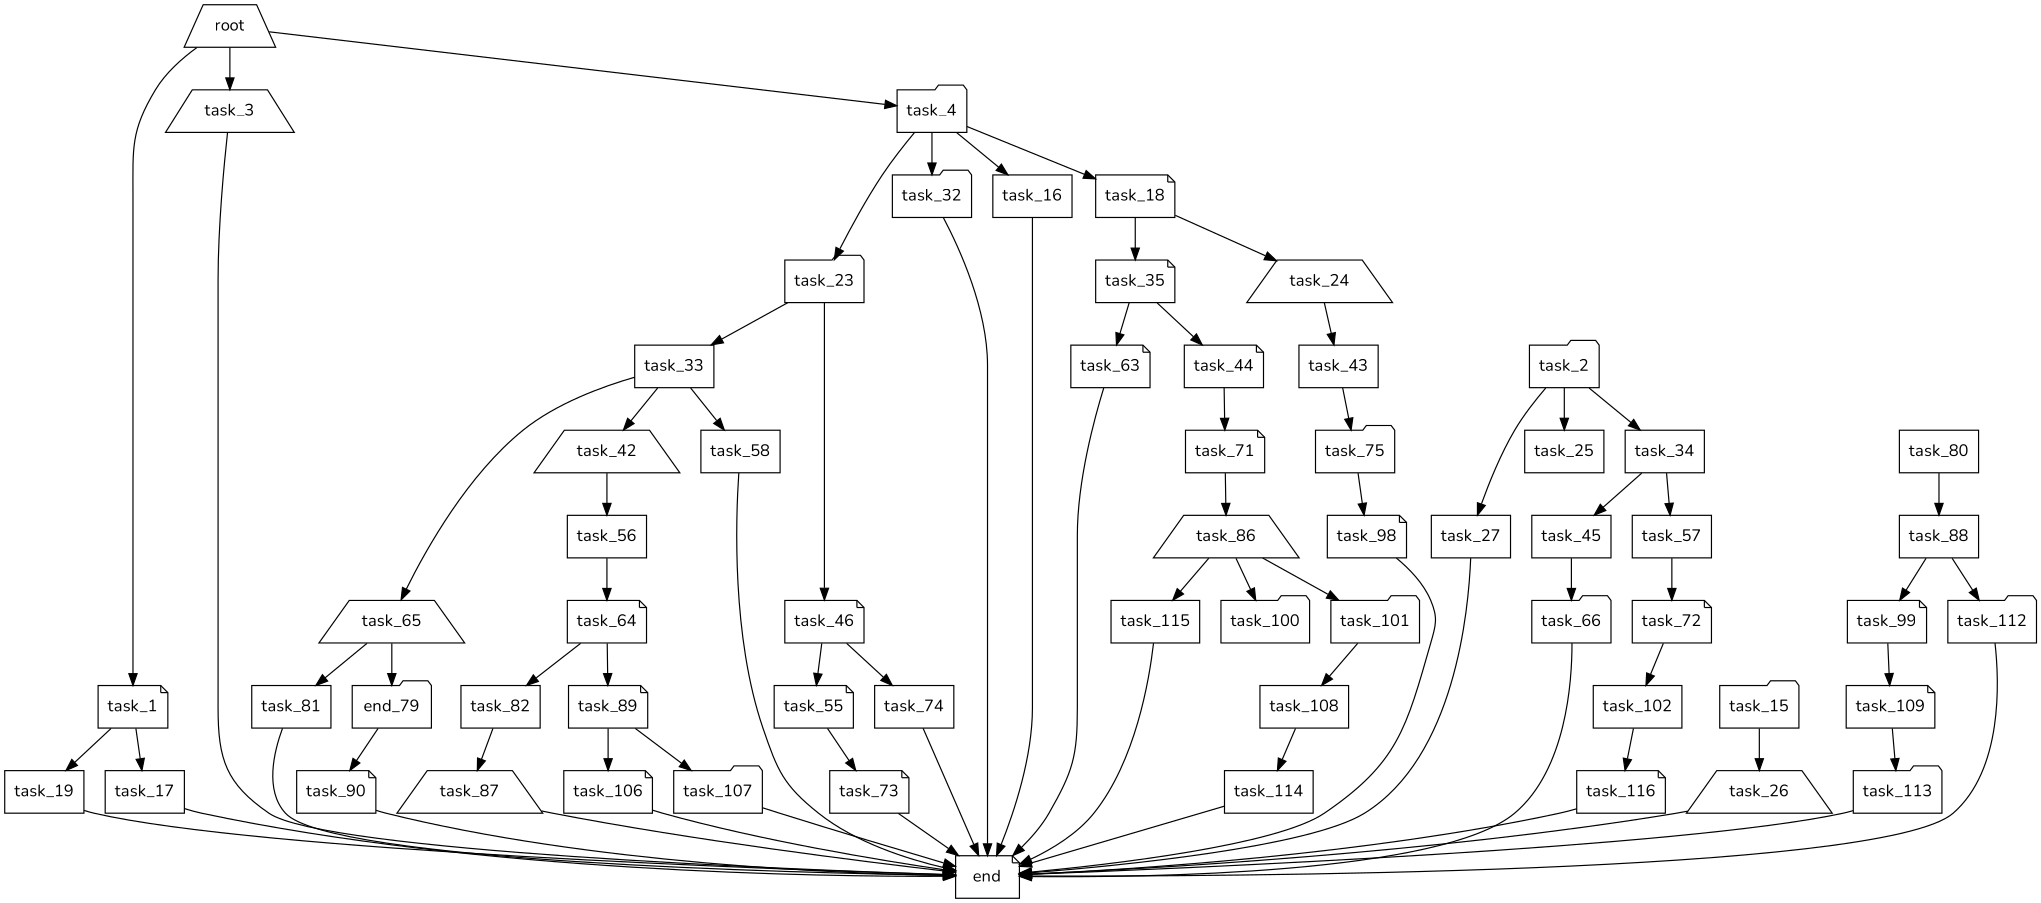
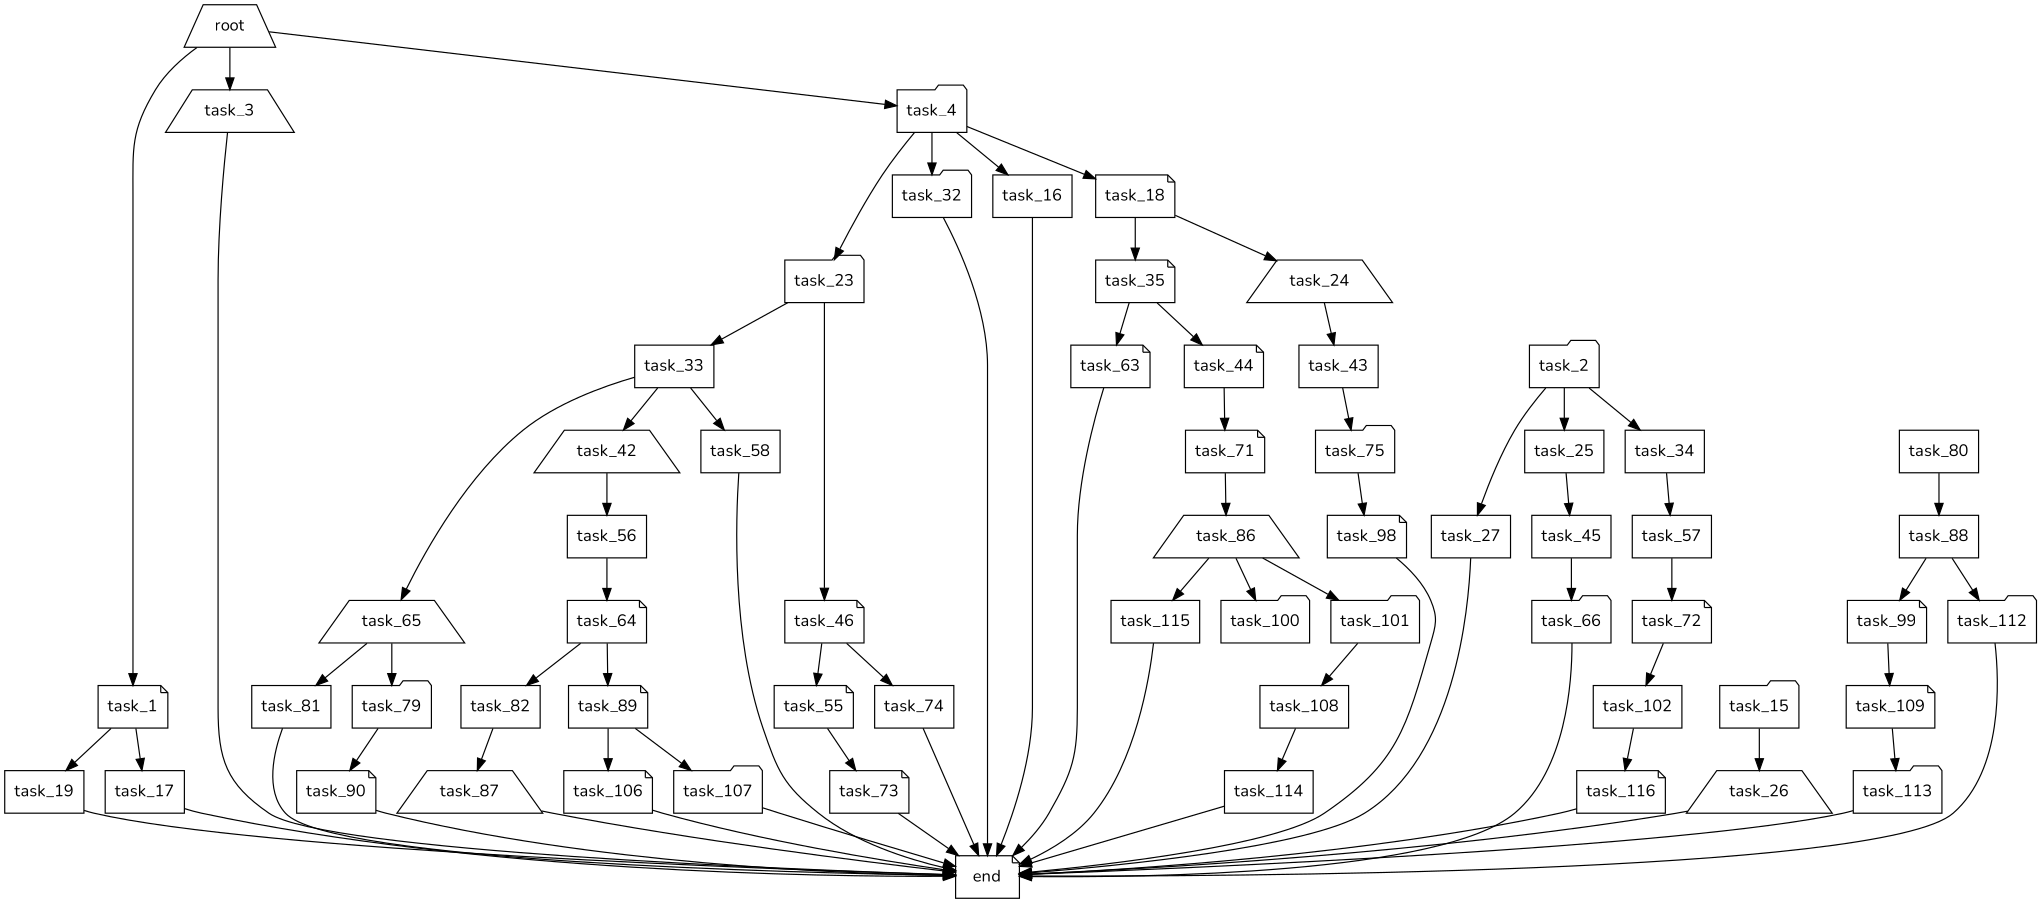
(1622, 490) -> (1567, 488)
(392, 707) -> (392, 707)
